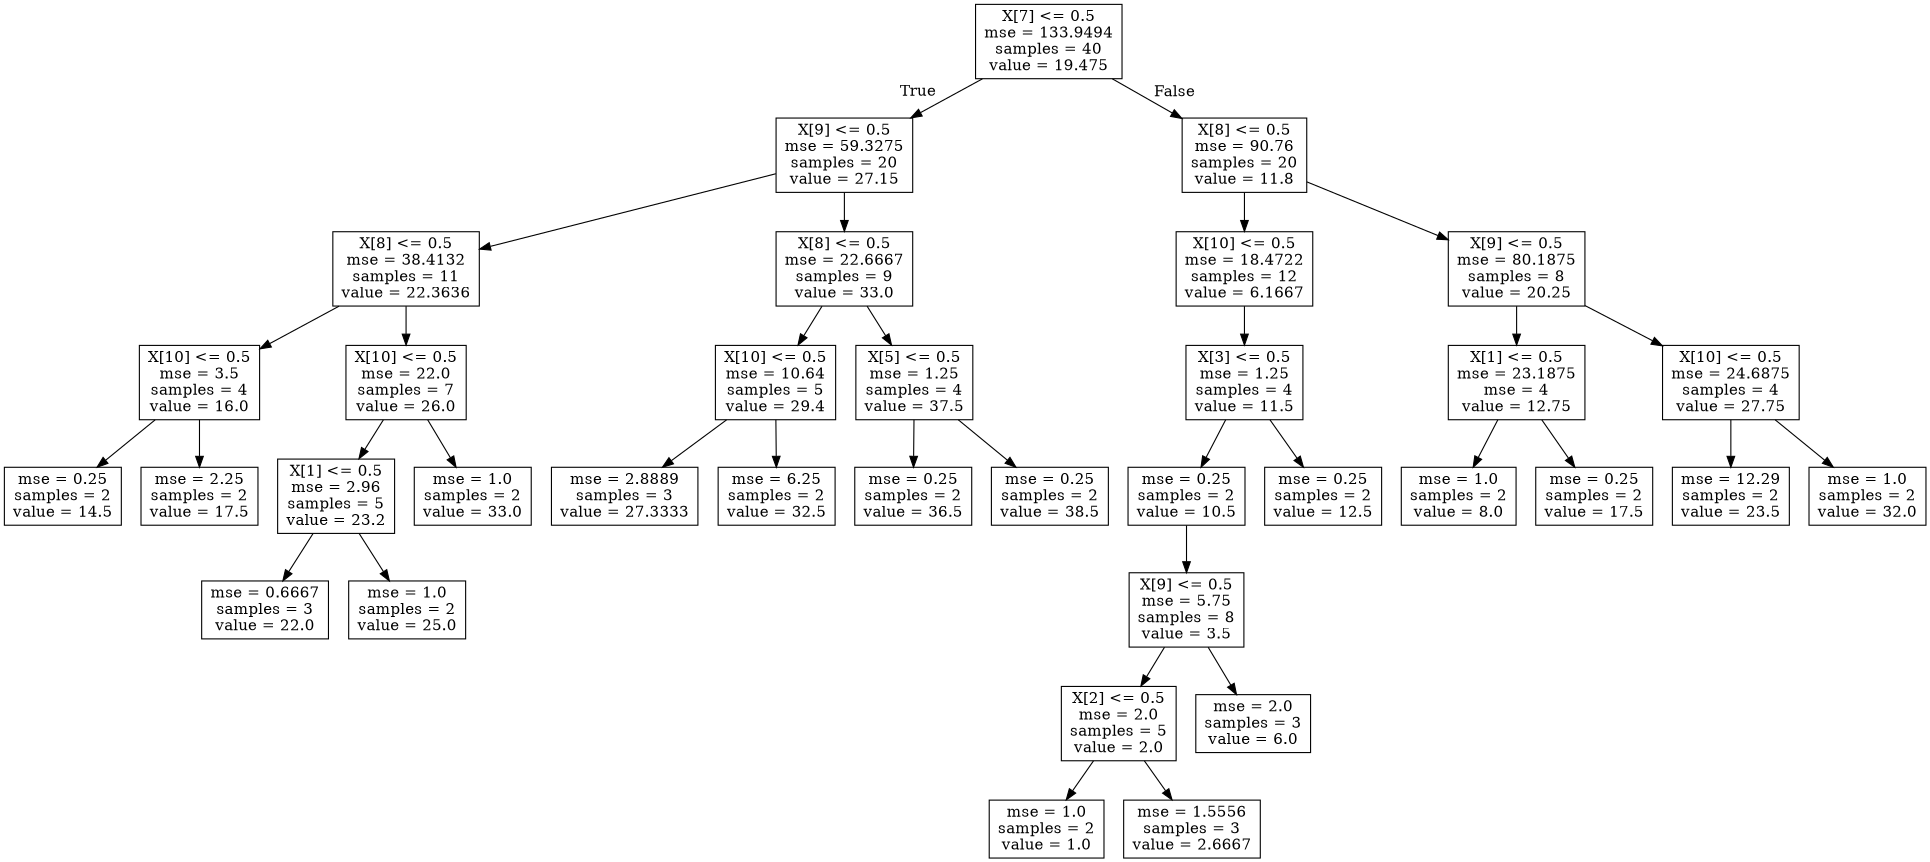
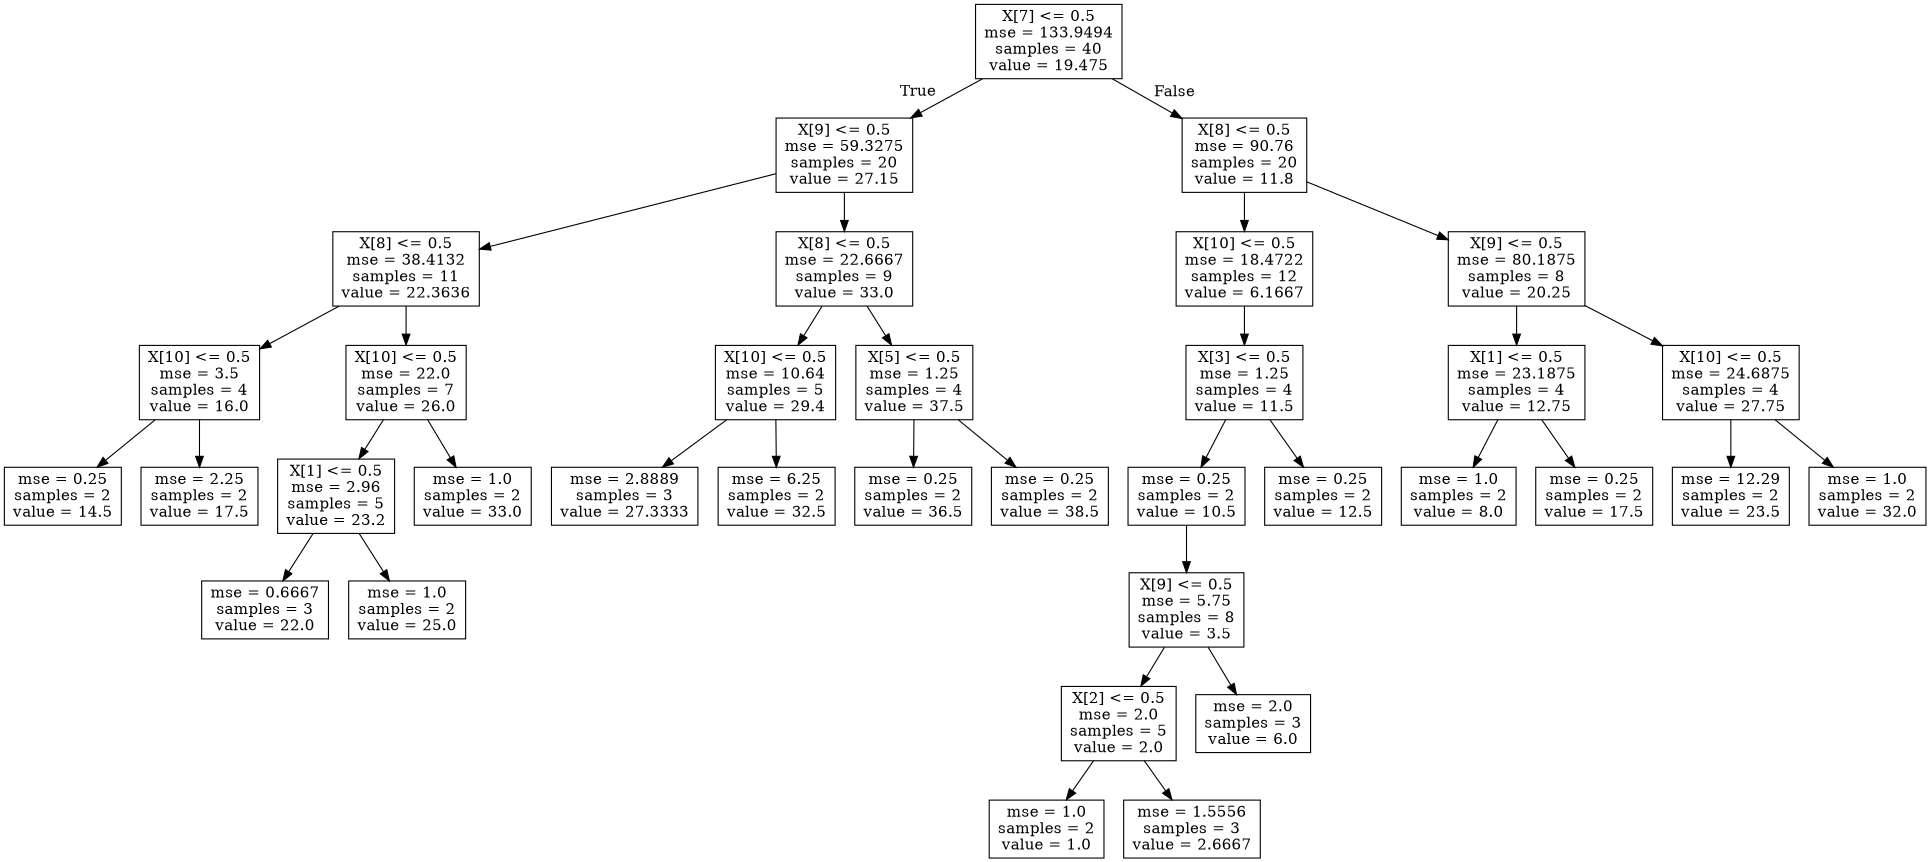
(1517, 383) -> (1517, 383)
